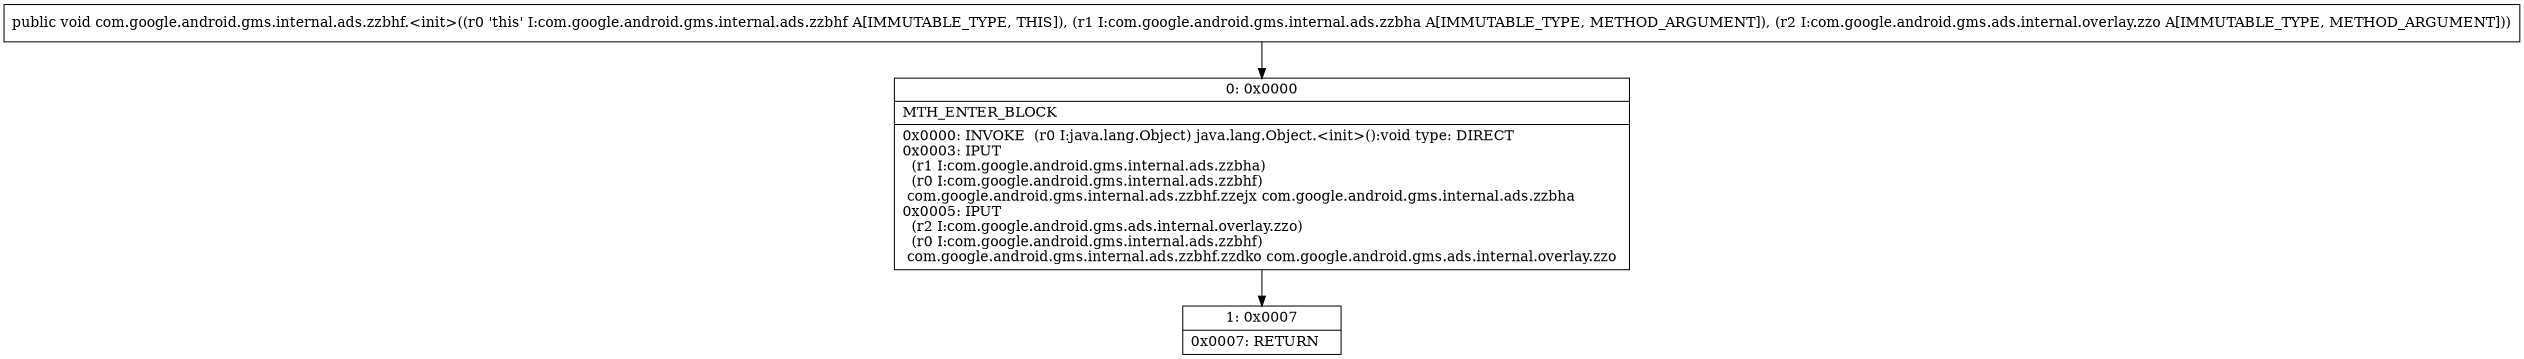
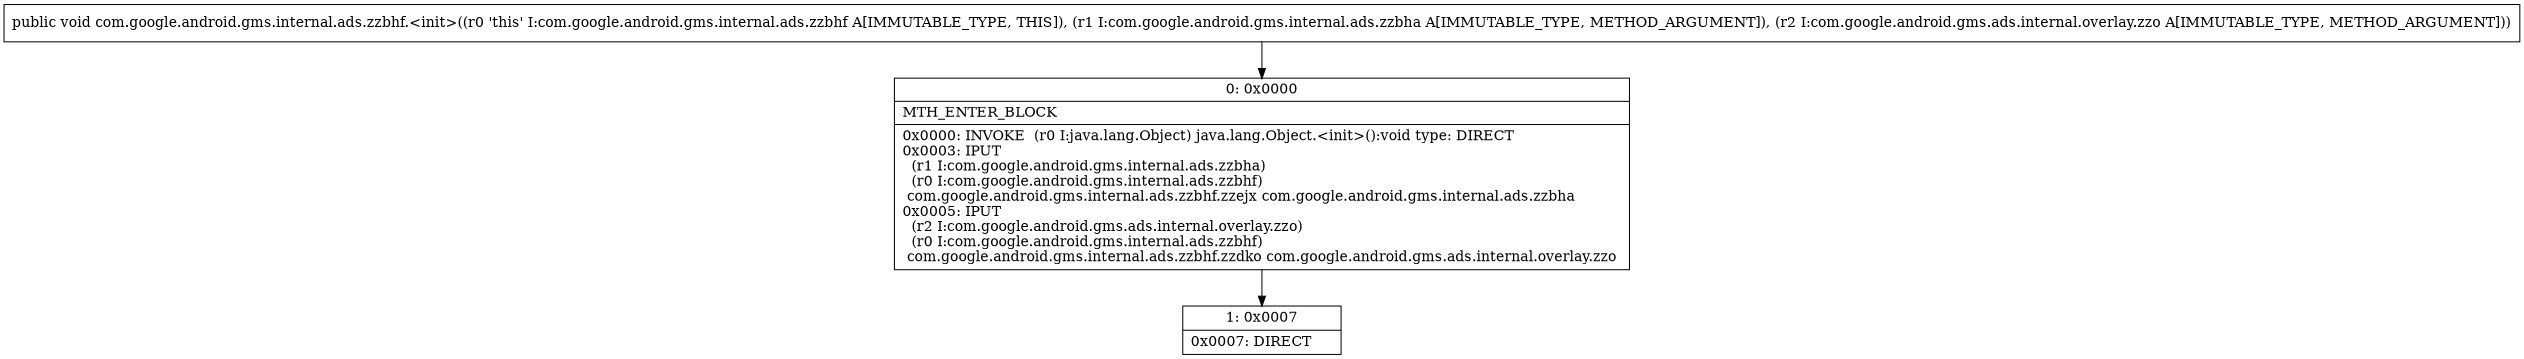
(1262, 342) -> (1258, 342)
